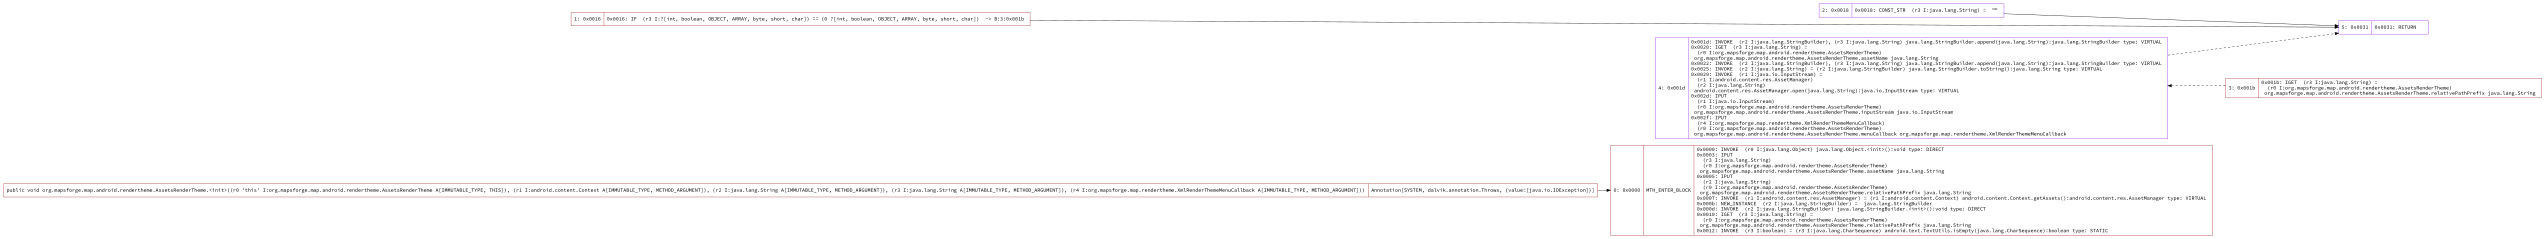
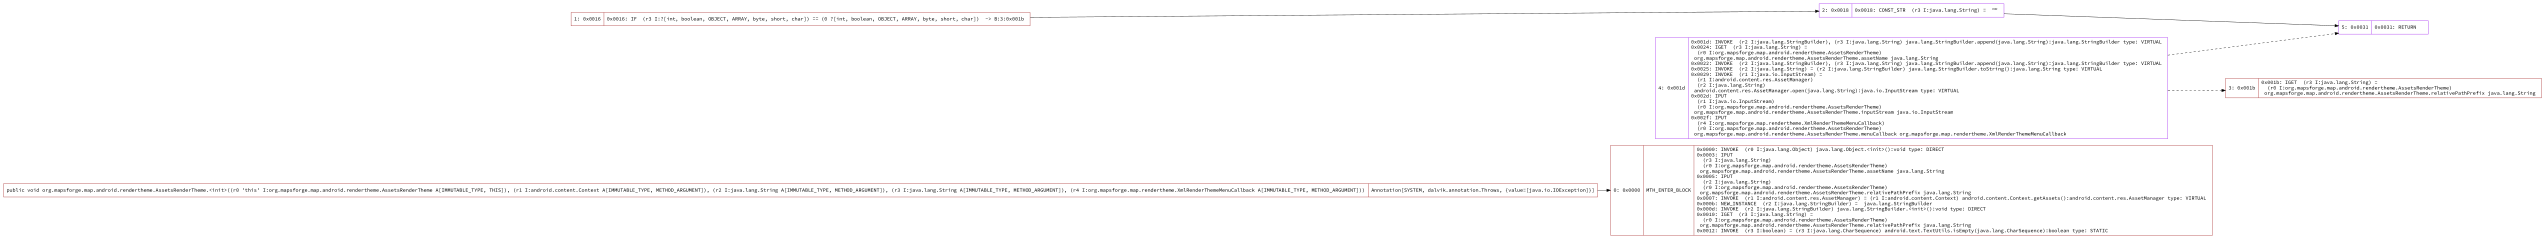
(1683, 24) -> (1423, 14)
(1751, 47) -> (1751, 47)
(2198, 86) -> (2195, 91)
